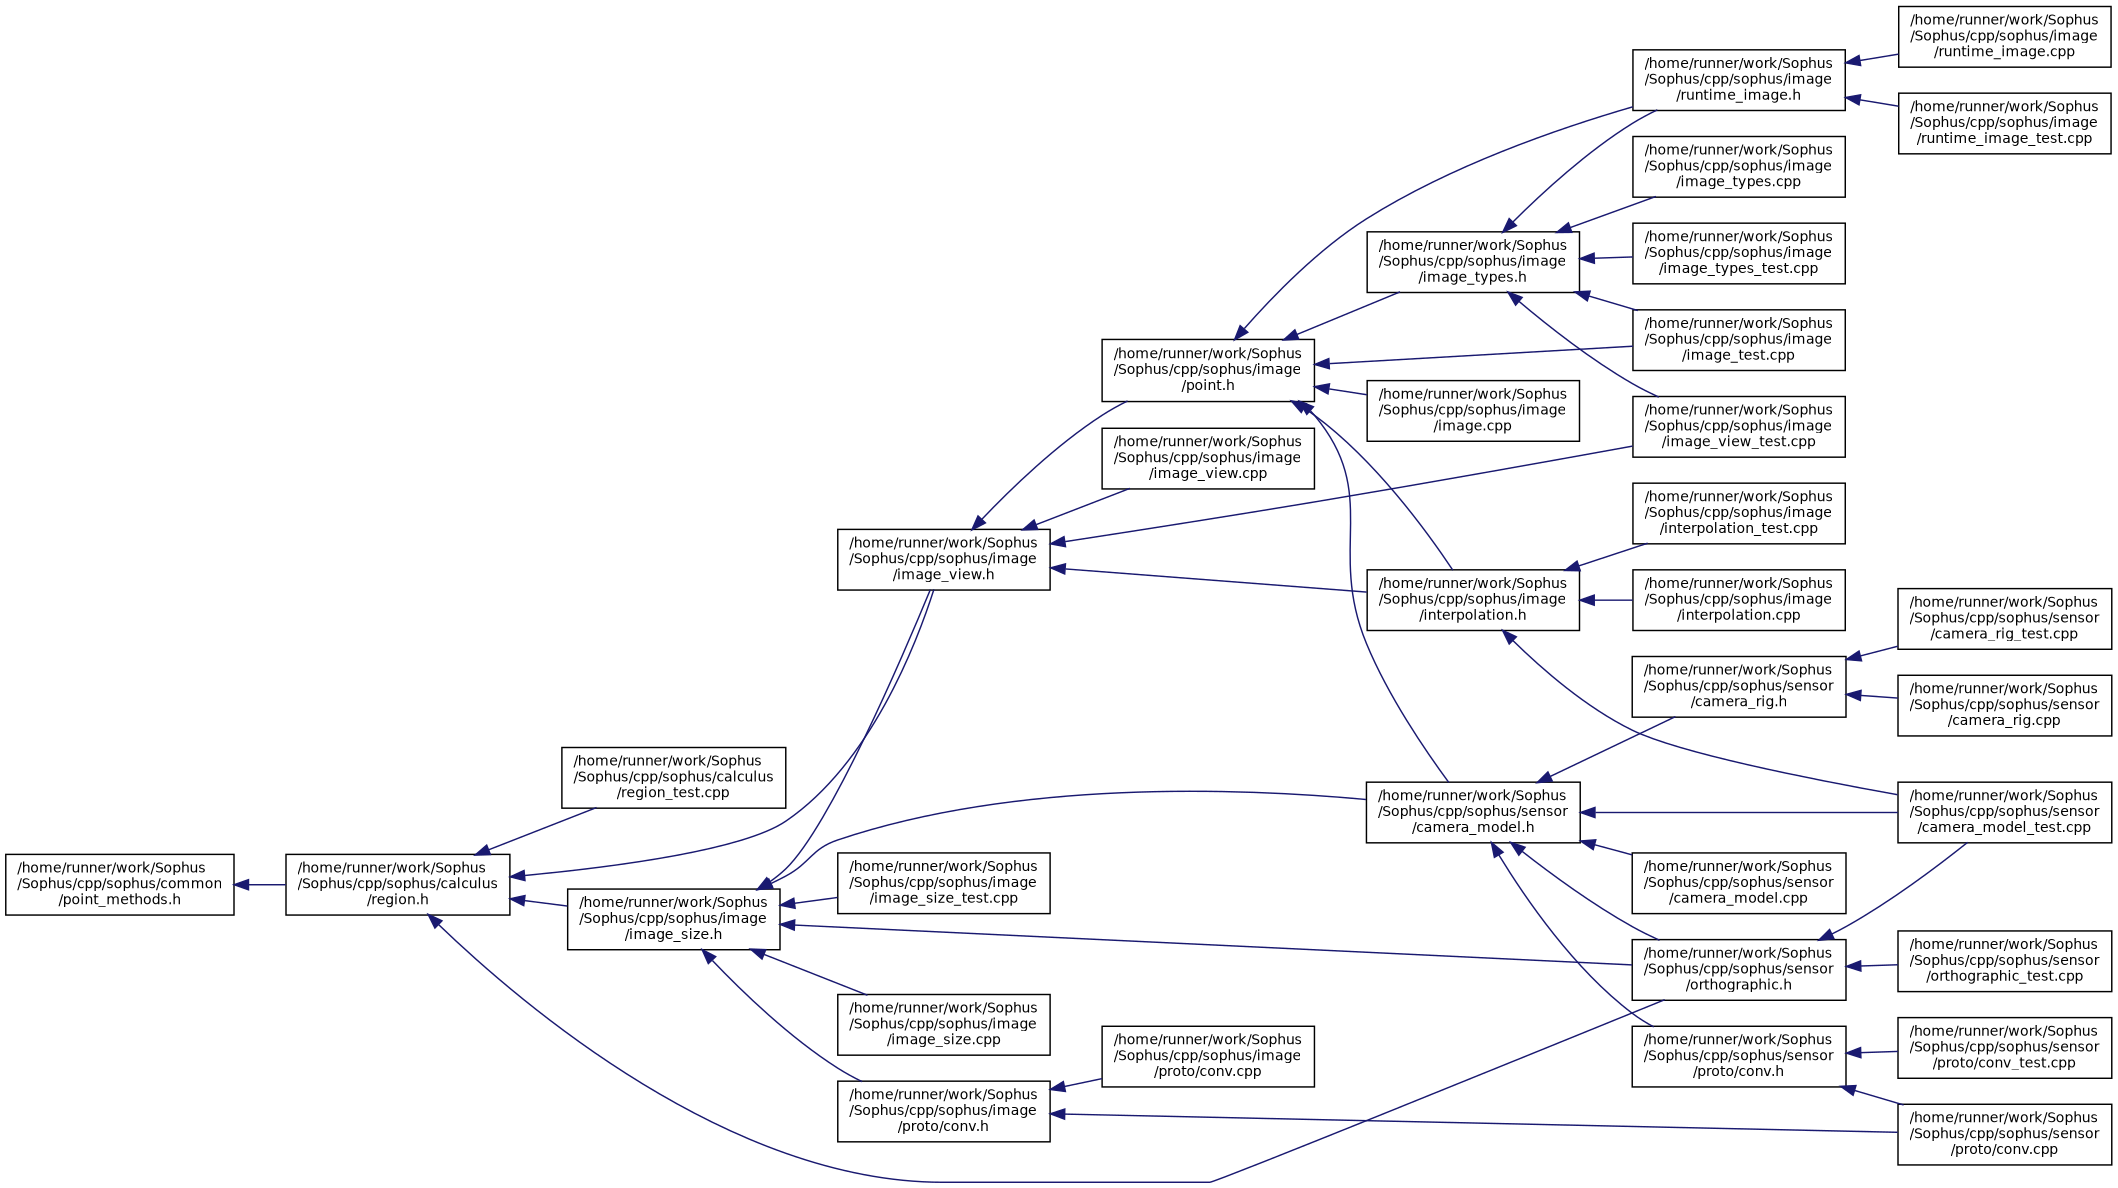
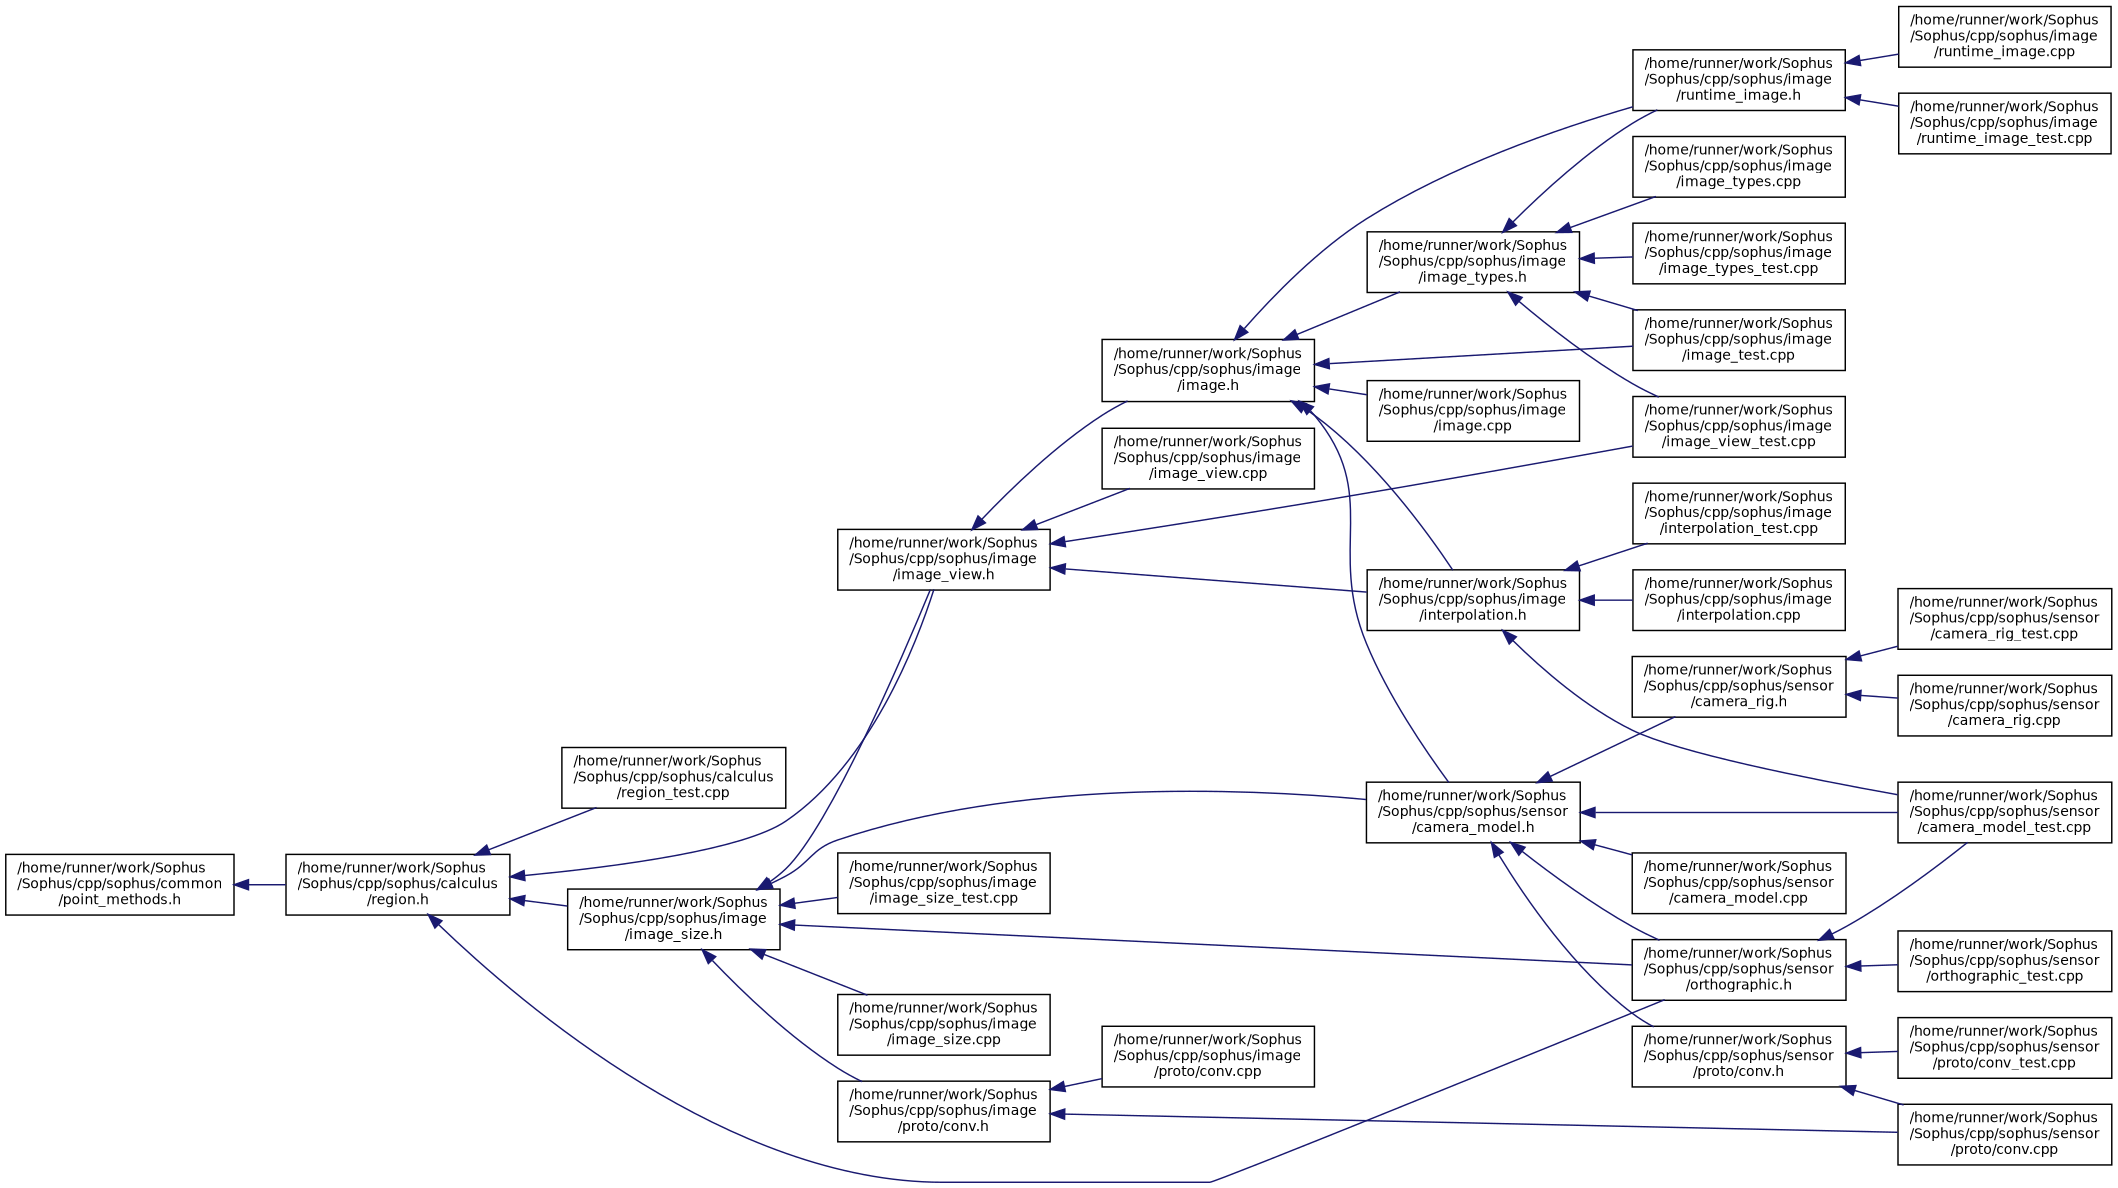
(1208, 370) -> (1208, 370)
